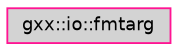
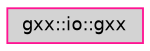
(89, 26) -> (75, 26)
